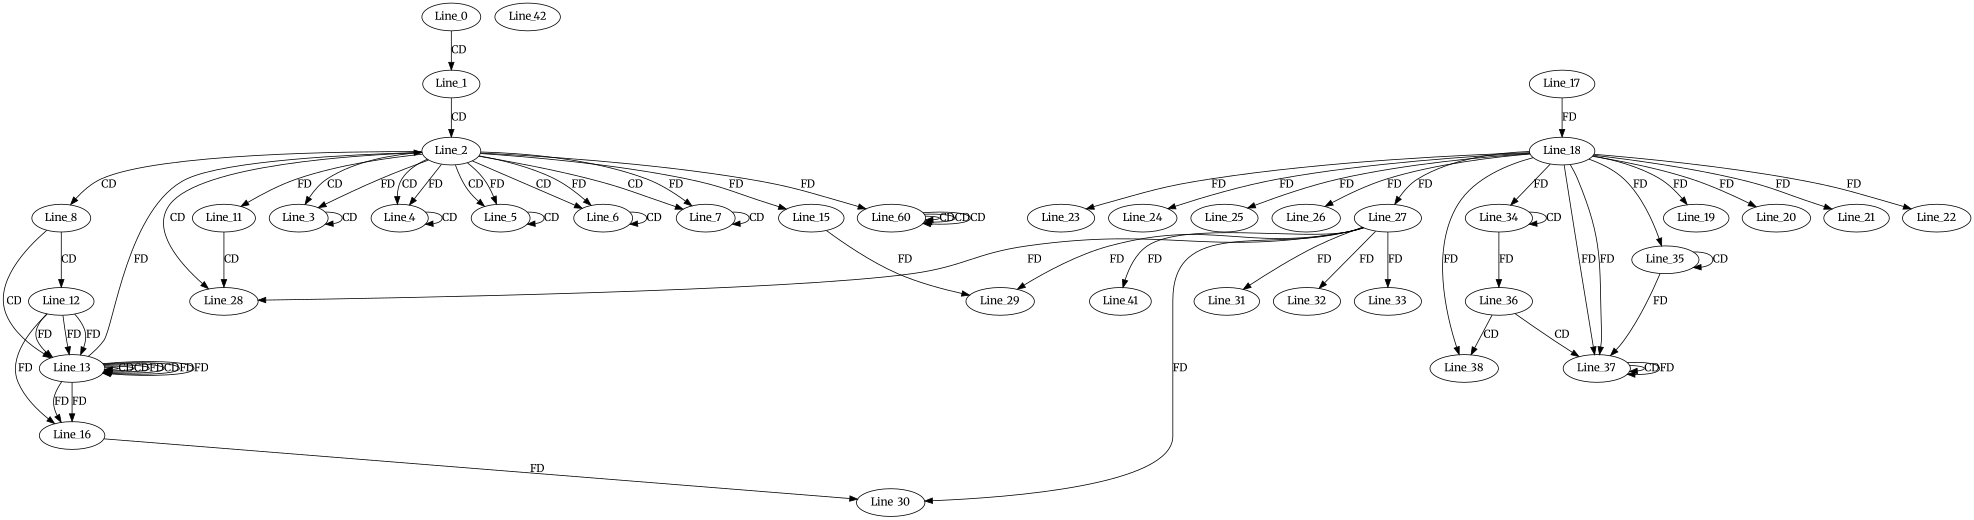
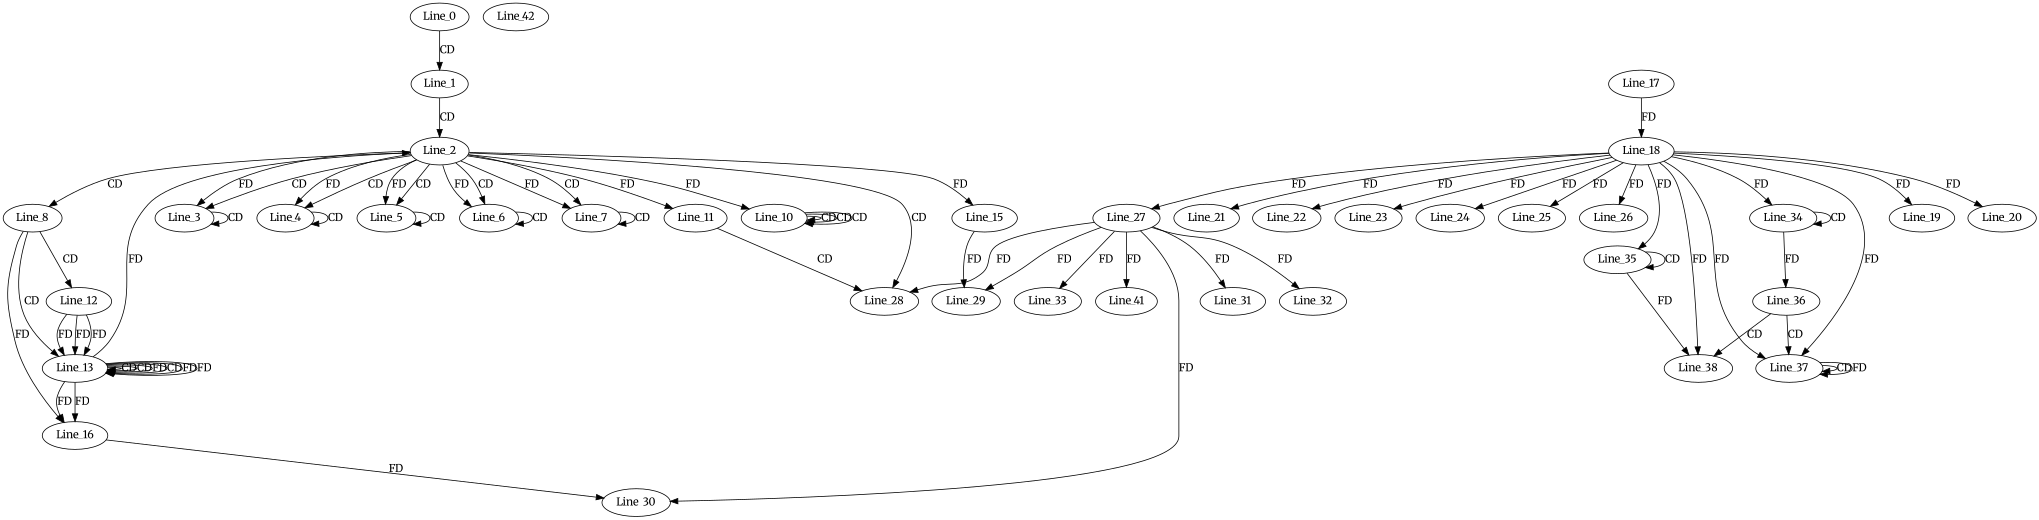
(891, 218) -> (774, 218)
(1641, 313) -> (1656, 311)
(16, 367) -> (12, 329)
